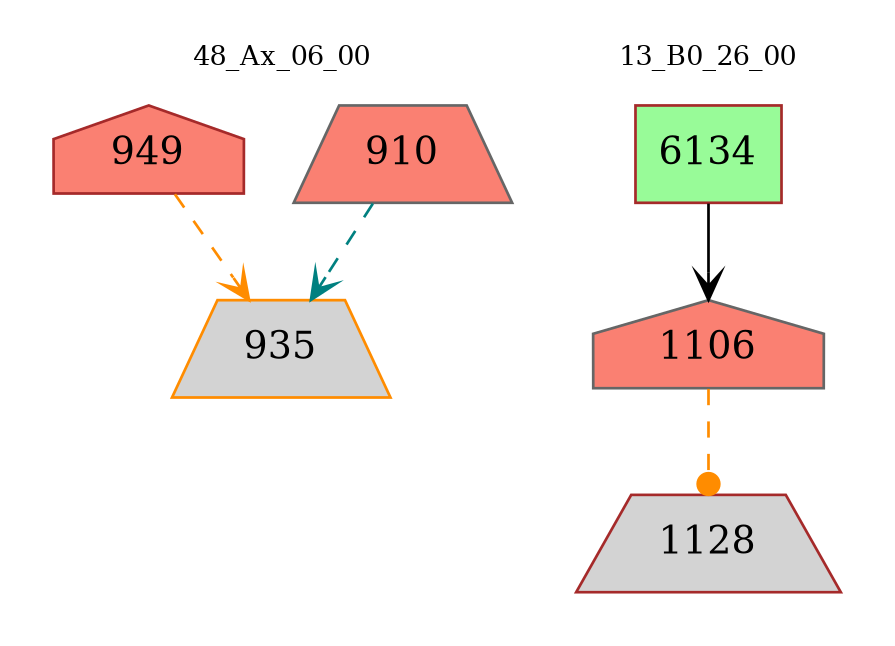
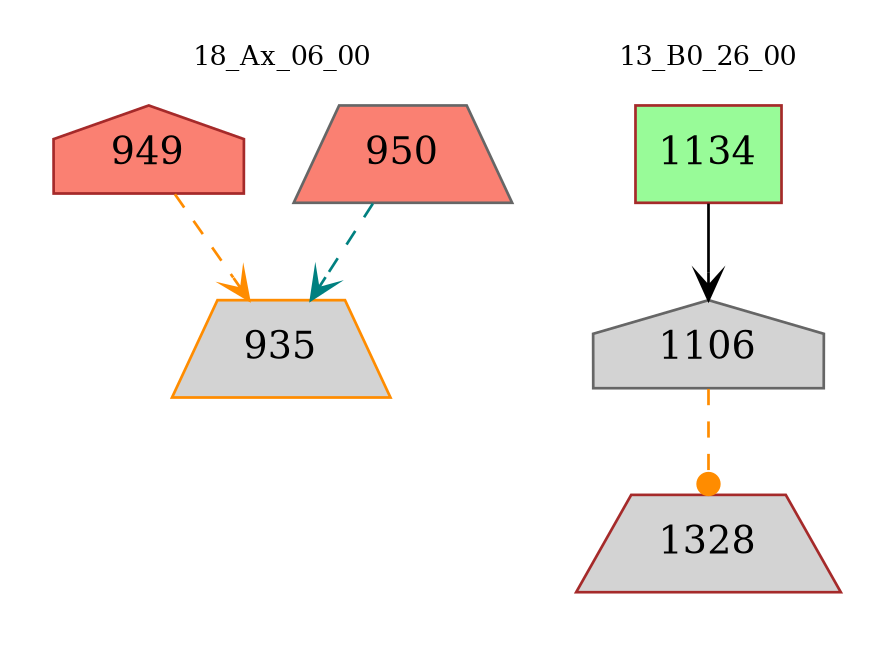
(283, 58) -> (283, 58)
(403, 154) -> (403, 154)
(708, 154) -> (708, 154)
(708, 349) -> (708, 349)
(708, 544) -> (708, 544)
